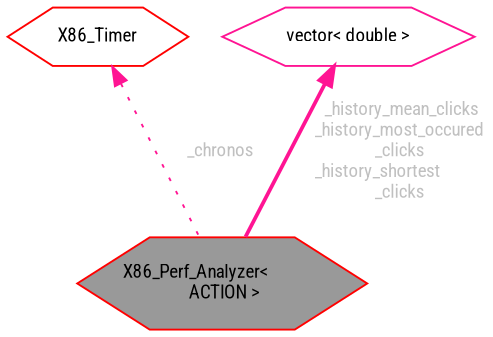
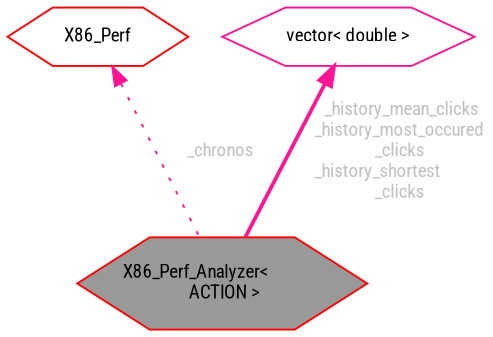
(98, 37) -> (98, 37)
